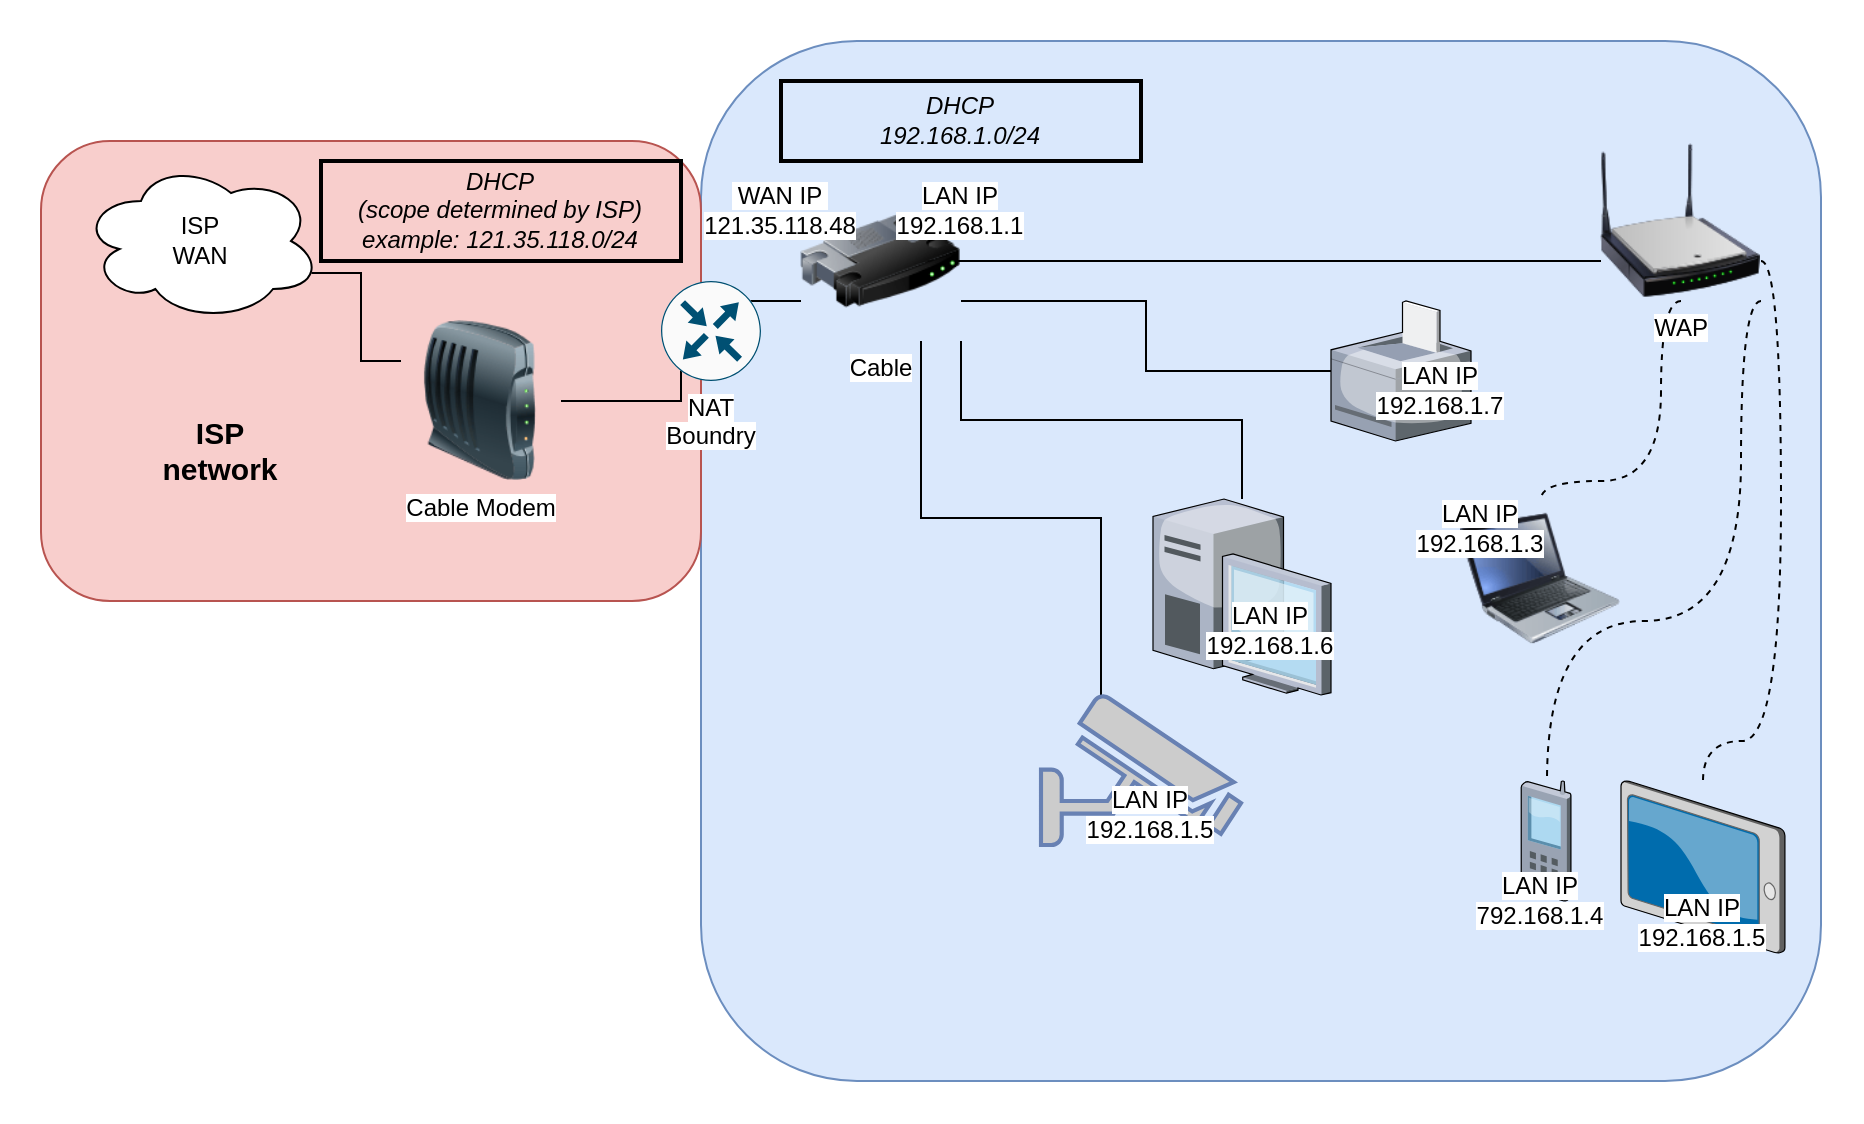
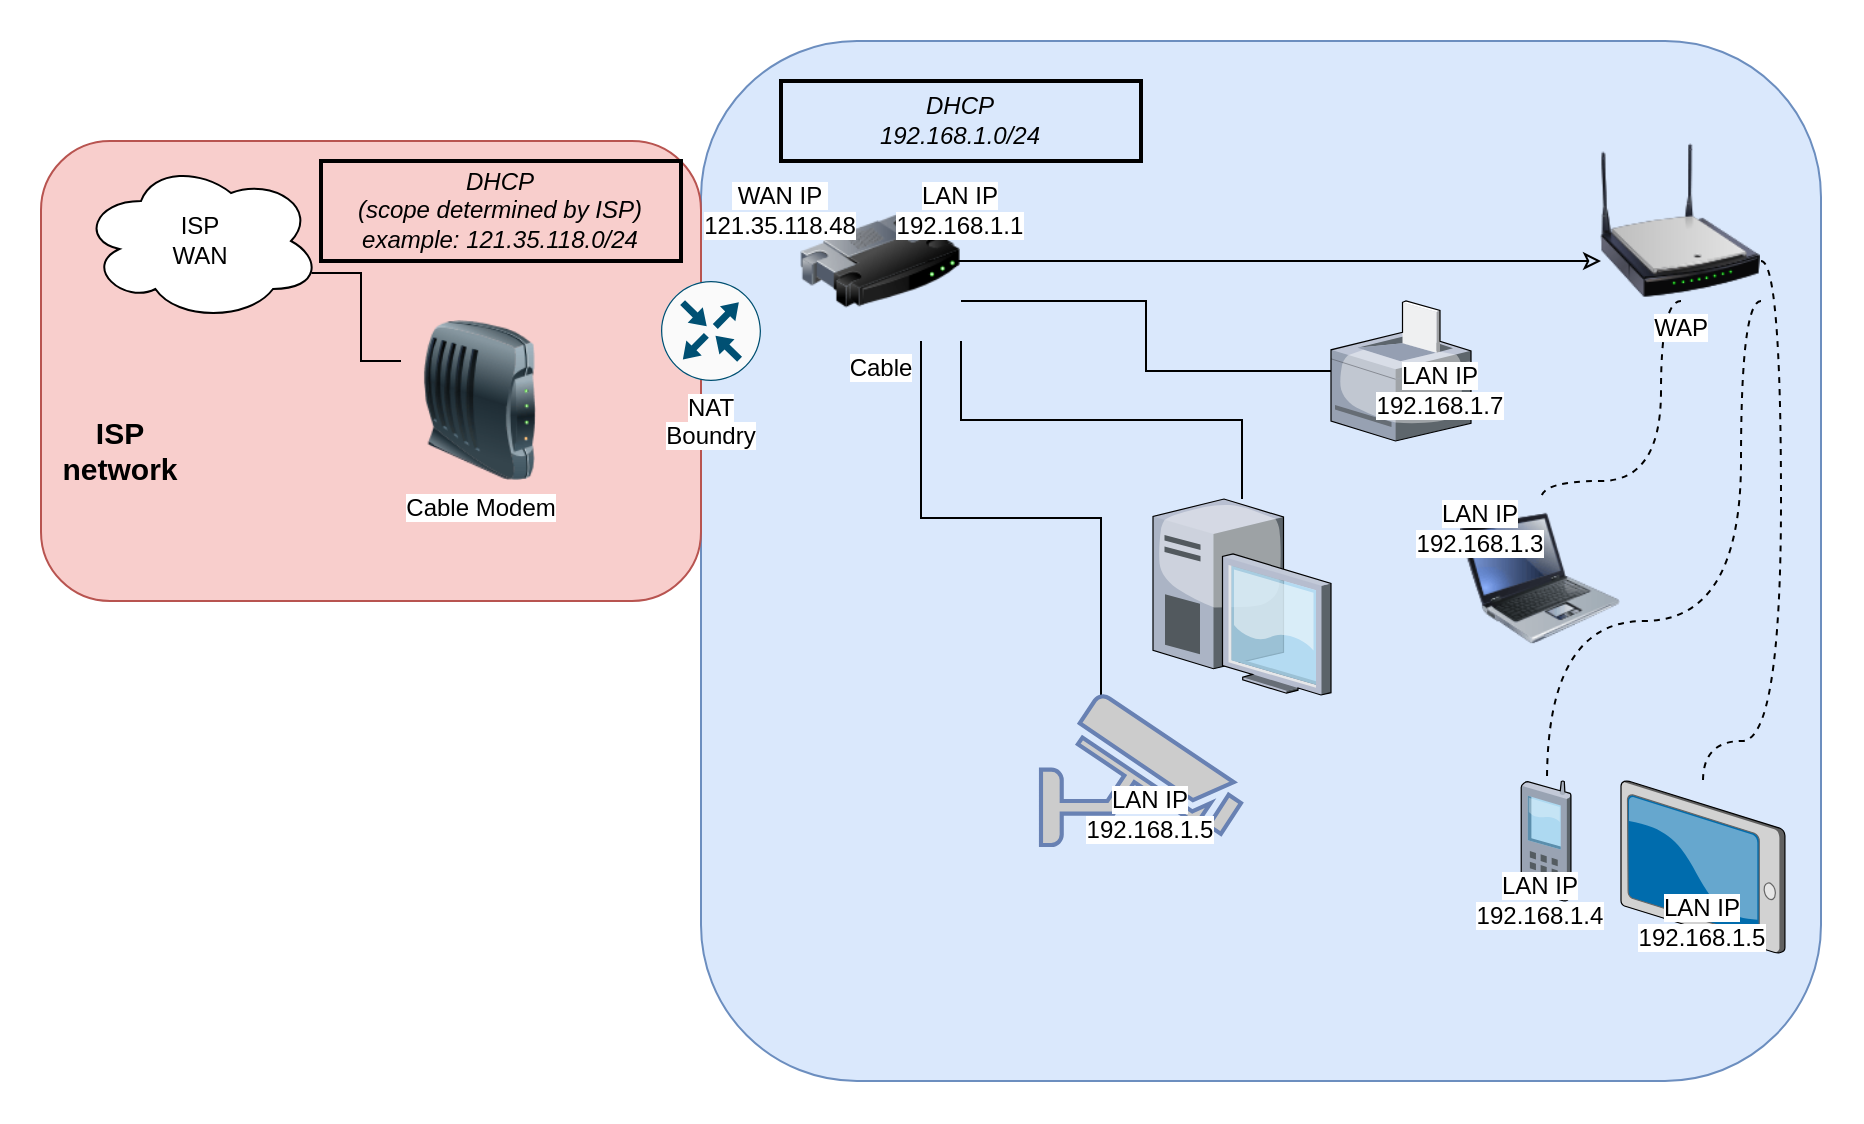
(1592, 261) -> (1586, 261)
(637, 401) -> none
(221, 451) -> (121, 451)
(1271, 631) -> none
(1541, 901) -> (1541, 901)
